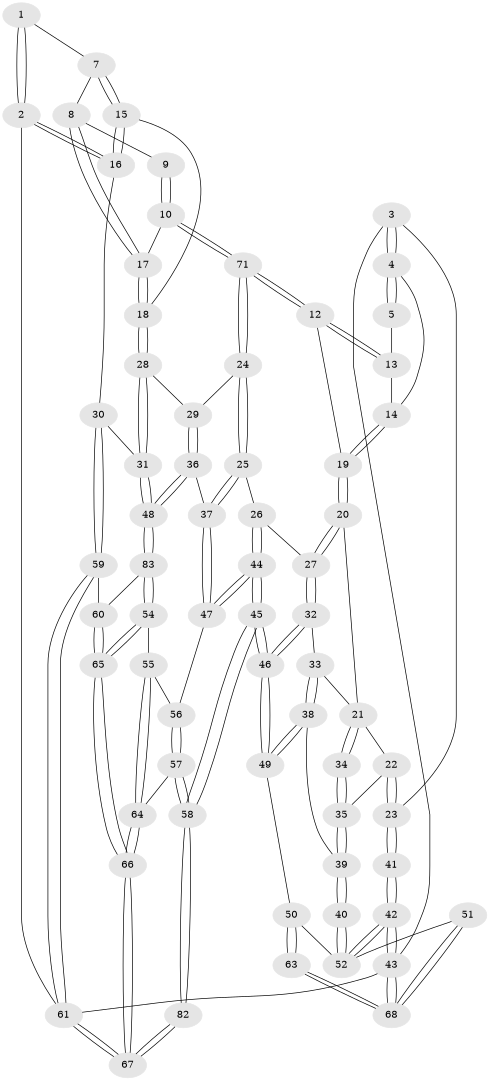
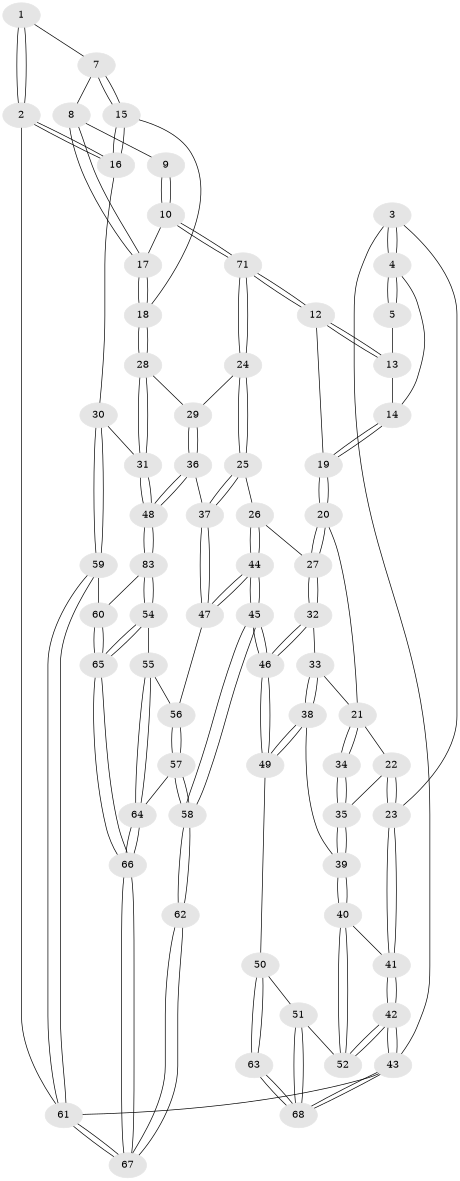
(317, 940) -> (280, 990)
none -> (367, 940)
(183, 1015) -> (181, 915)
